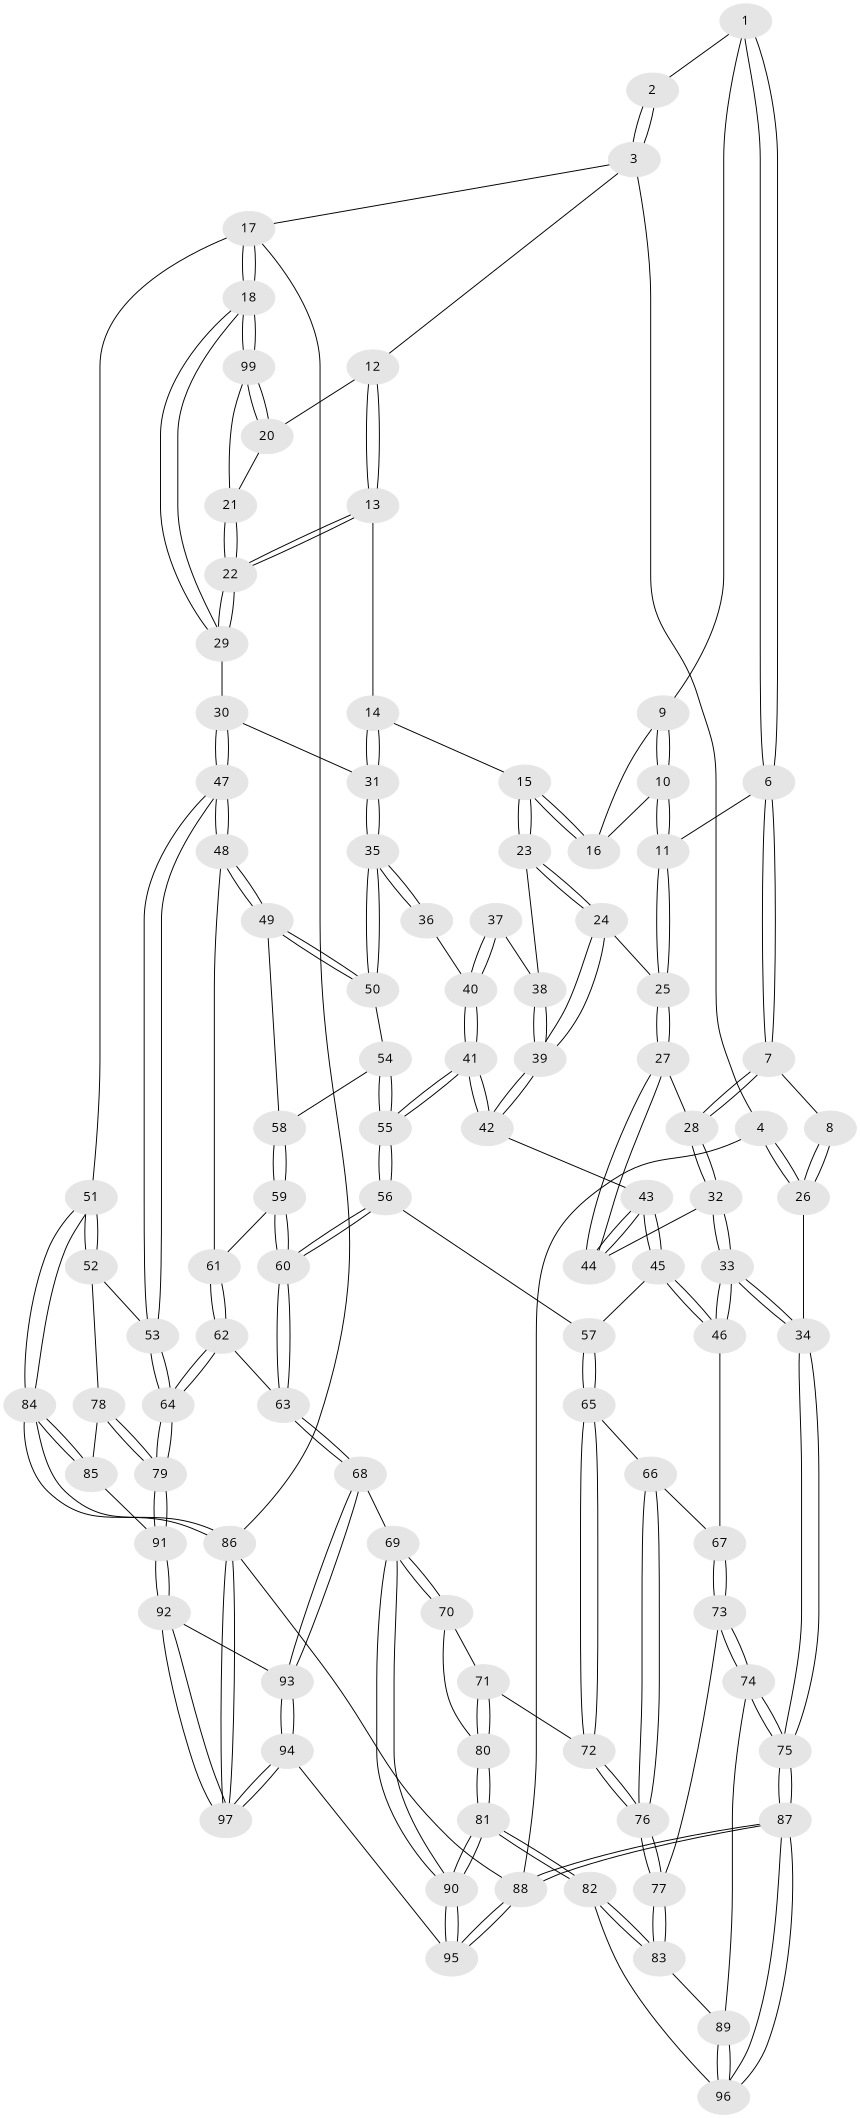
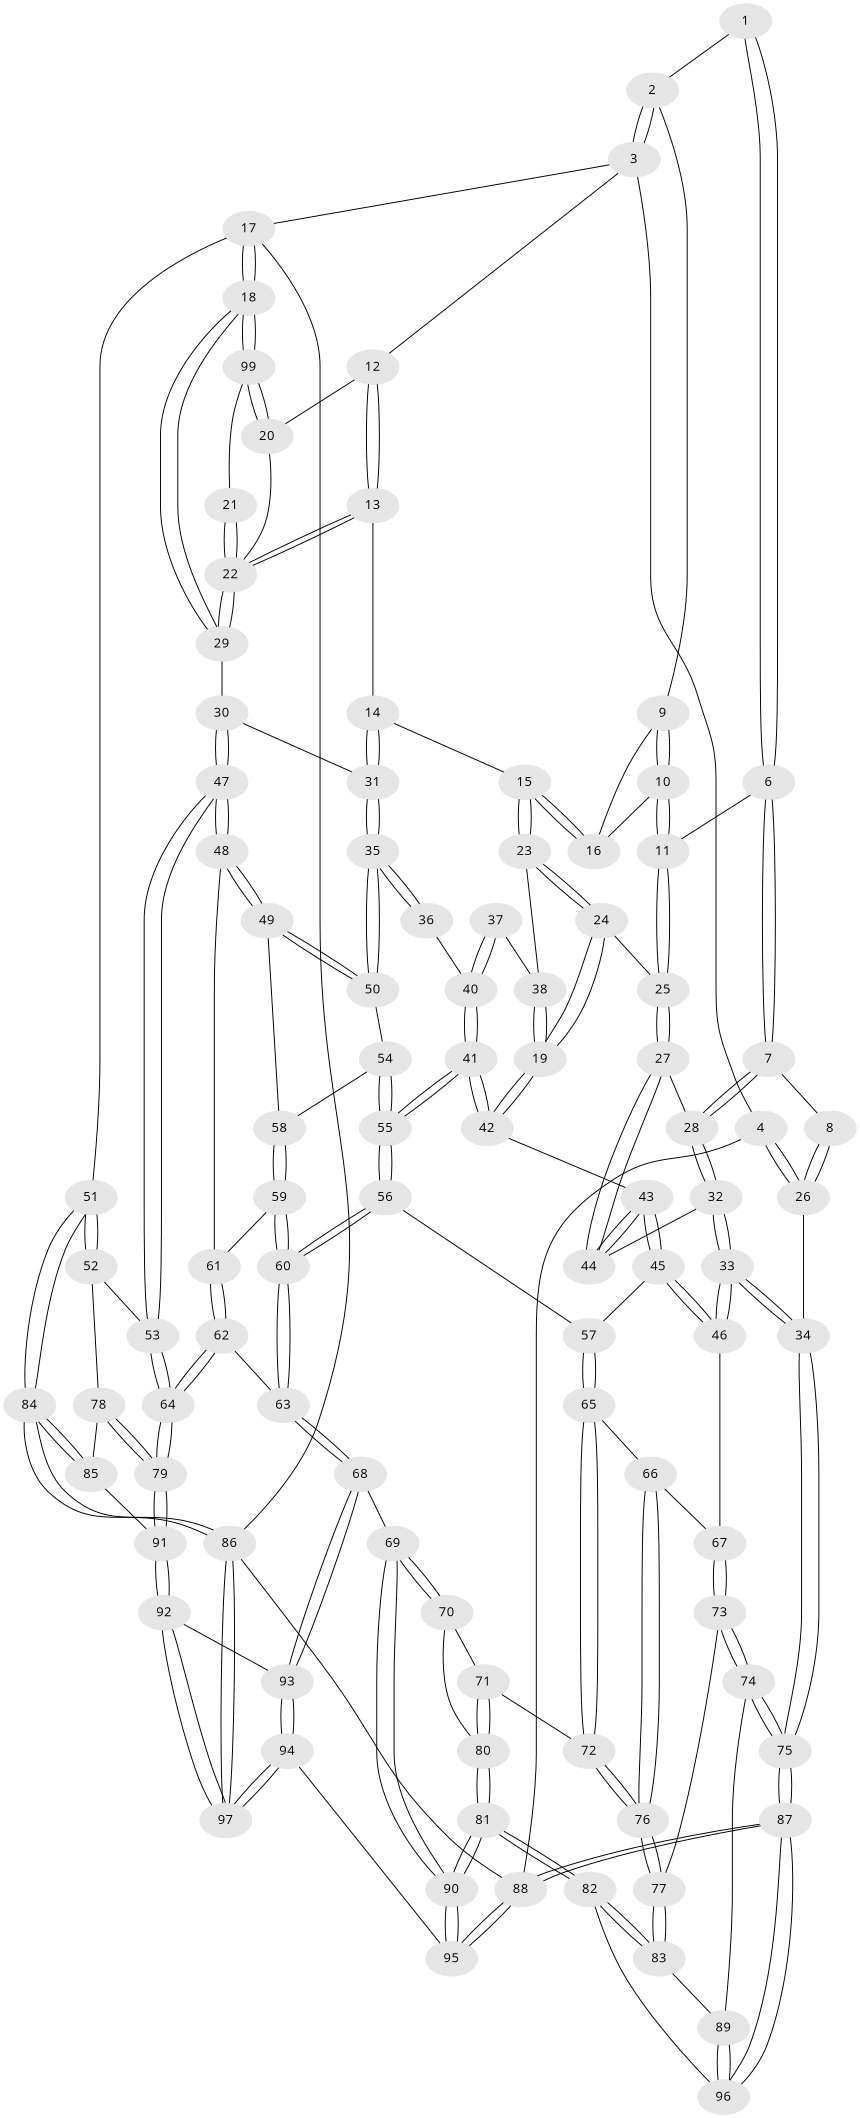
(724, 373) -> (687, 401)
(249, 471) -> (268, 510)
(540, 1059) -> (540, 1059)
